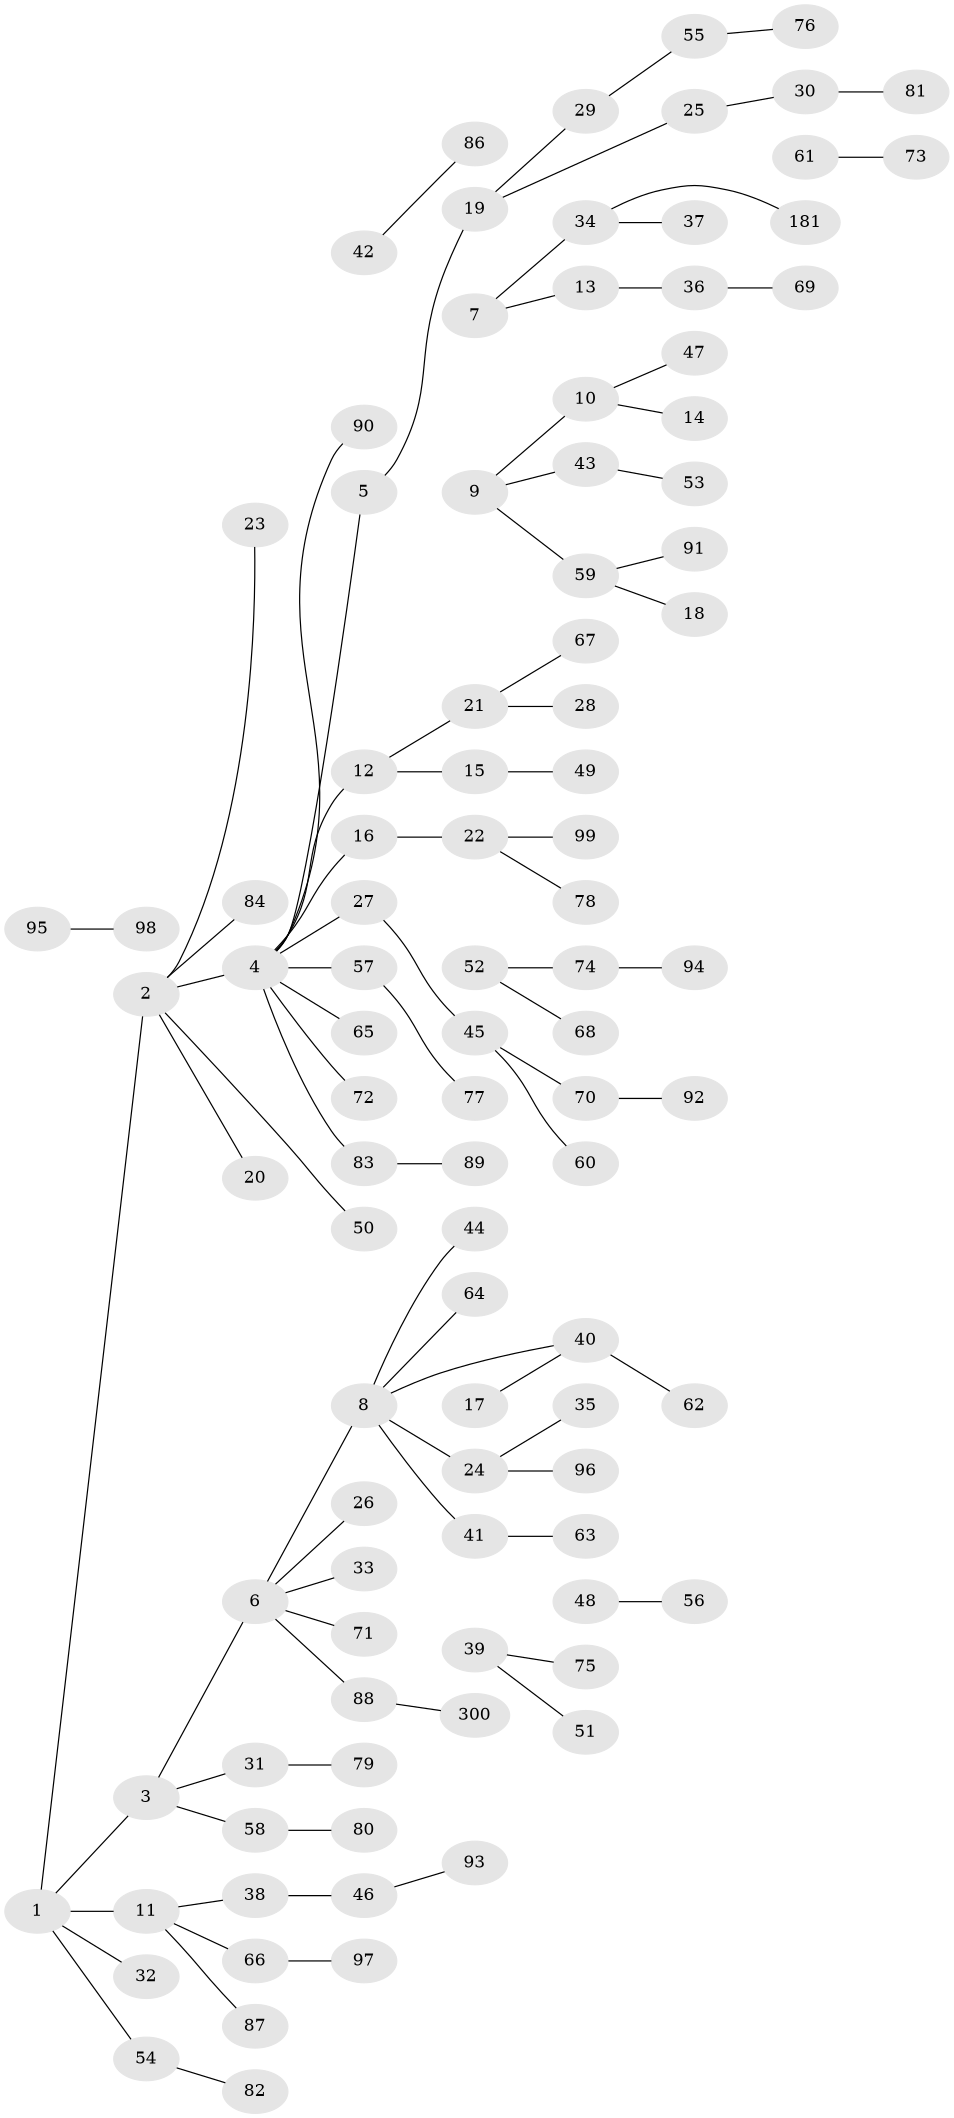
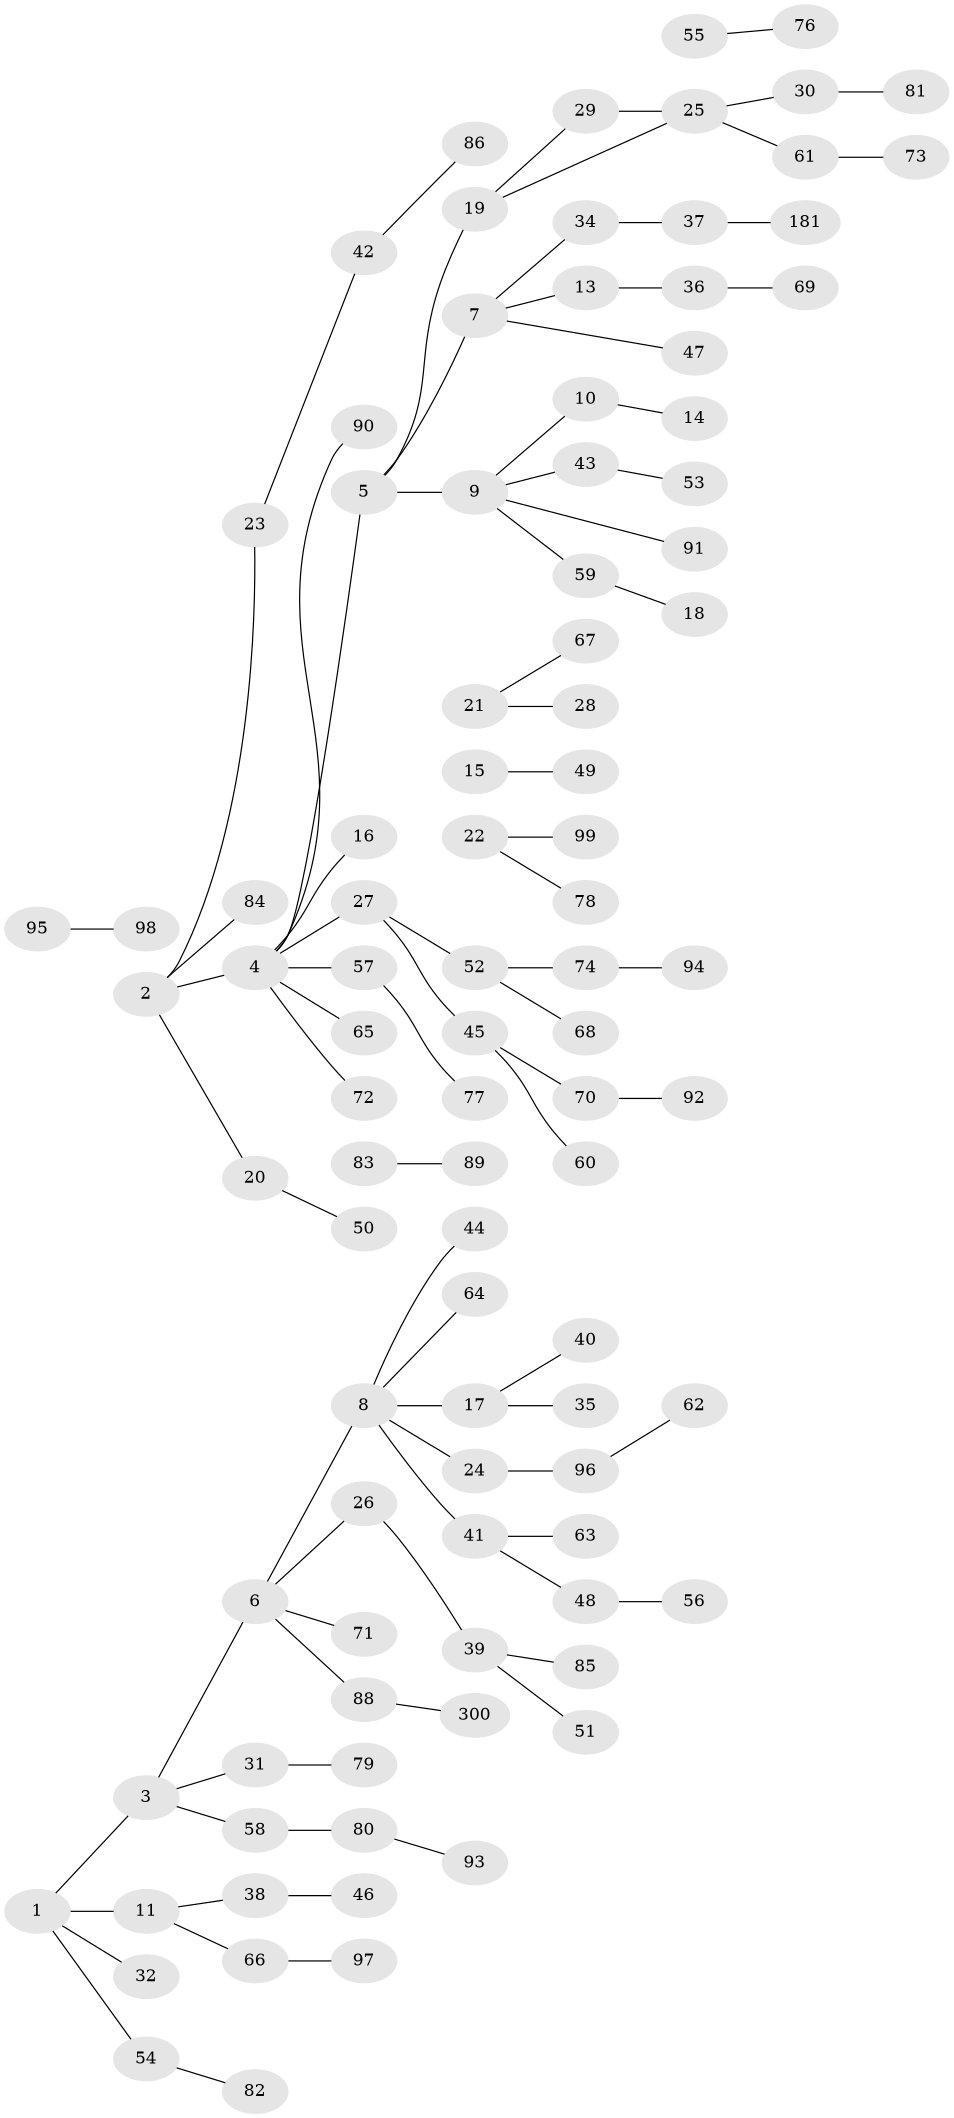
(640, 74) -> (640, 111)
none -> (750, 134)
(695, 186) -> (749, 223)
(640, 376) -> (585, 334)
none -> (310, 389)
none -> (429, 409)
none -> (420, 492)
(640, 563) -> (585, 521)
(364, 772) -> none
(420, 837) -> none
none -> (420, 935)
(298, 1071) -> none
(256, 1111) -> (310, 1204)
(471, 1364) -> (420, 1406)
(640, 1373) -> (640, 1438)
(531, 1438) -> (530, 1406)
(92, 1453) -> none
(364, 1569) -> none
none -> (531, 1569)
none -> (425, 1574)
(586, 1667) -> (586, 1667)
(419, 1879) -> (419, 1847)
(255, 2026) -> none
